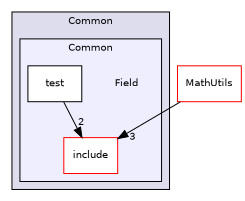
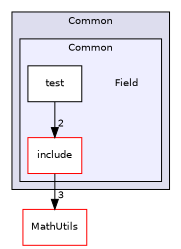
(153, 118) -> (55, 187)
